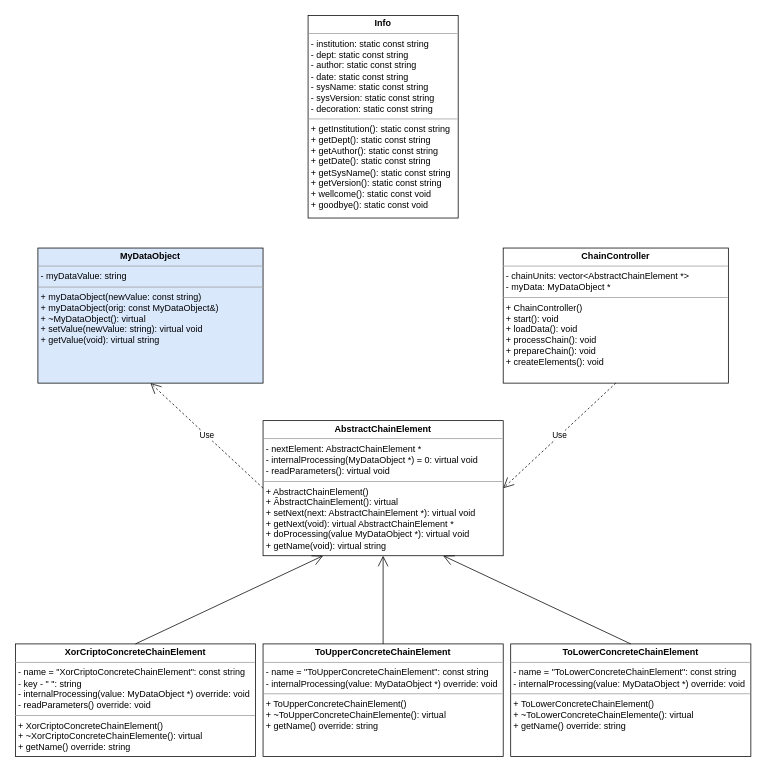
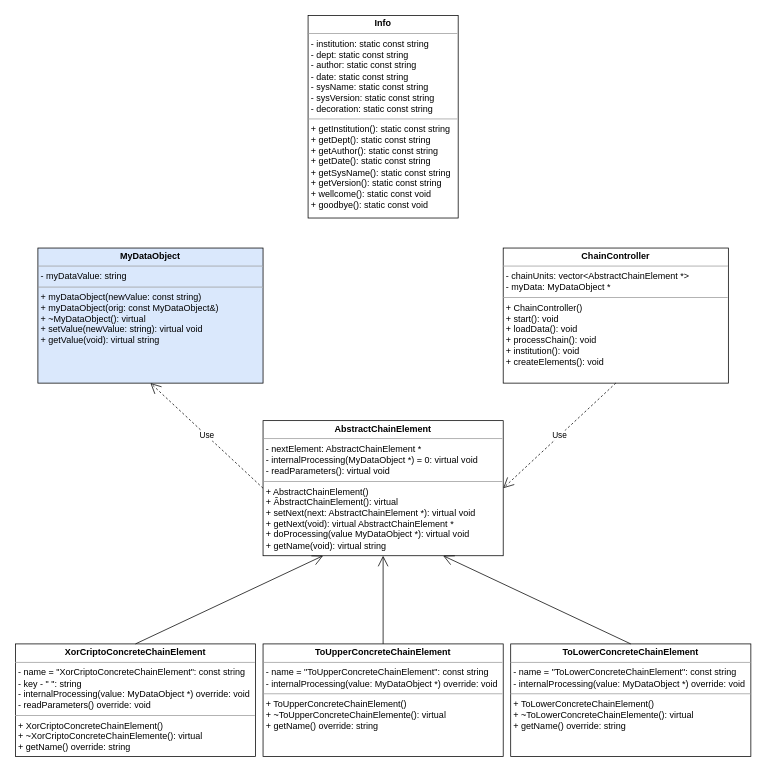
(606, 296) -> (606, 296)
